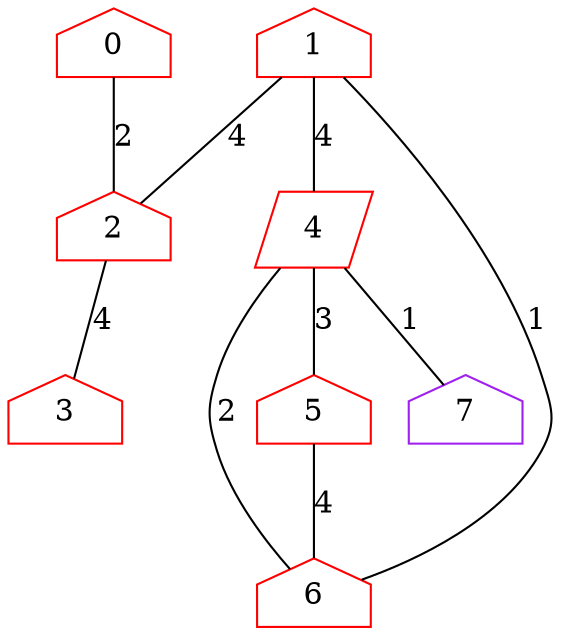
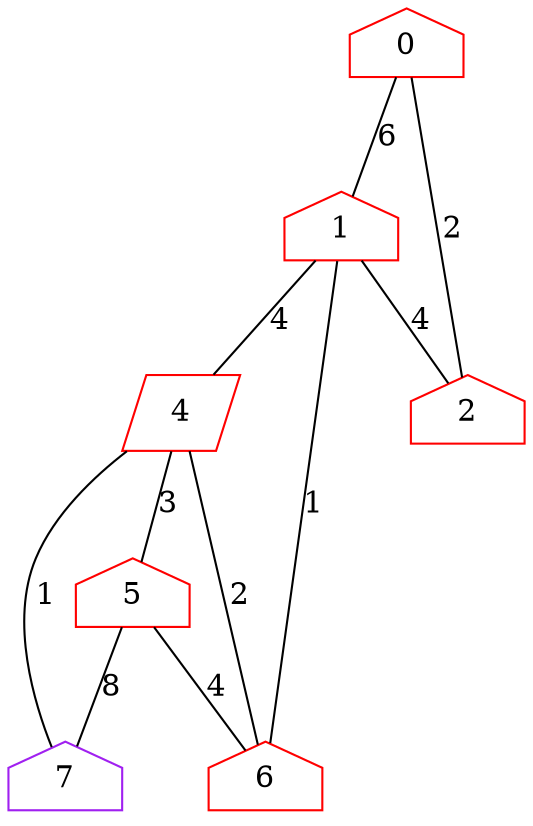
none -> (374, 137)
(65, 413) -> none
none -> (99, 687)
